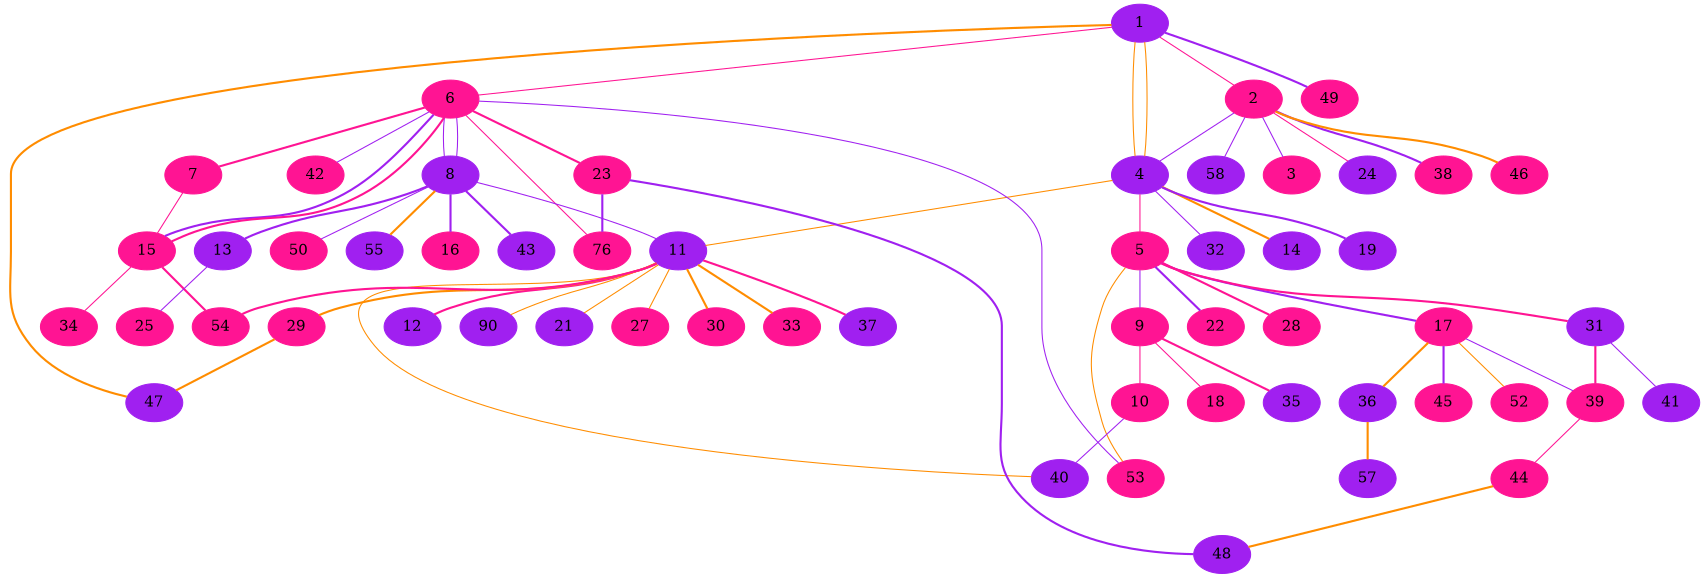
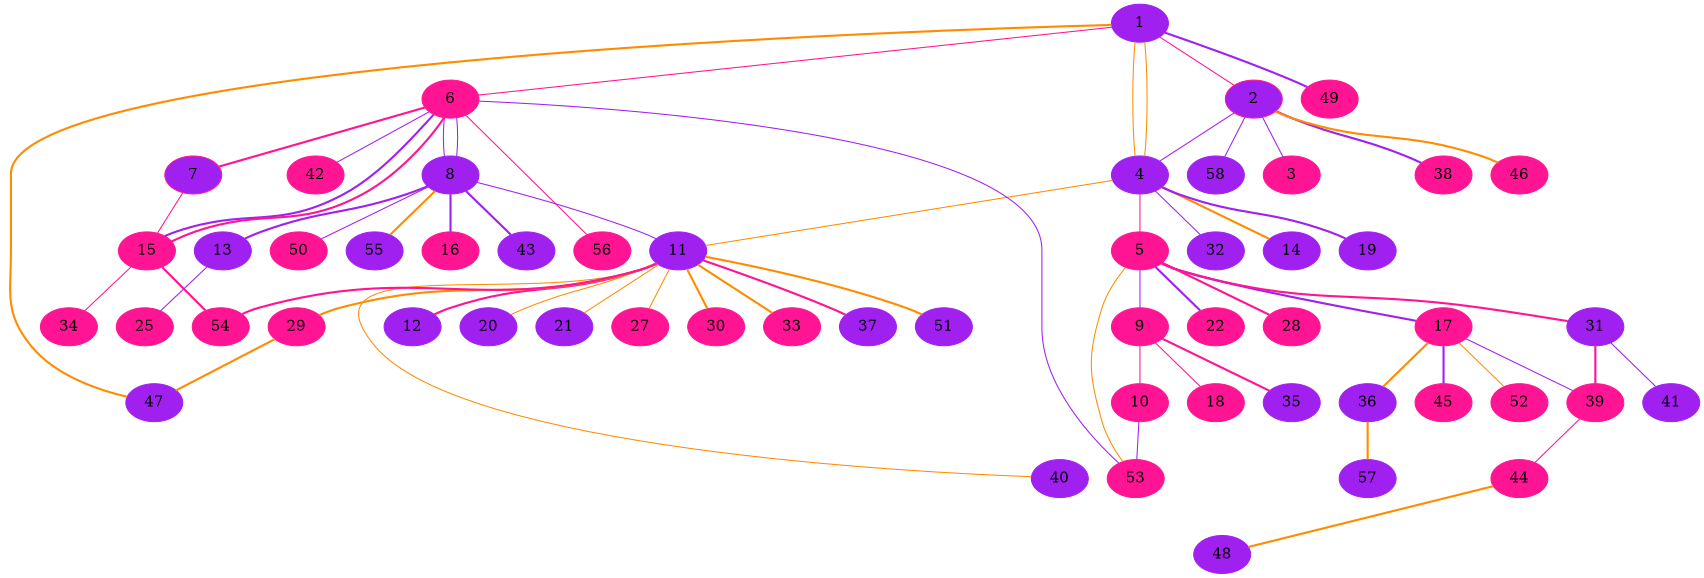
(1254, 99) -> (1254, 99)
(193, 175) -> (193, 175)
(602, 175) -> none
(1368, 175) -> none
(602, 251) -> (602, 251)
(488, 327) -> (488, 327)
none -> (944, 327)
(1093, 447) -> (1138, 441)
